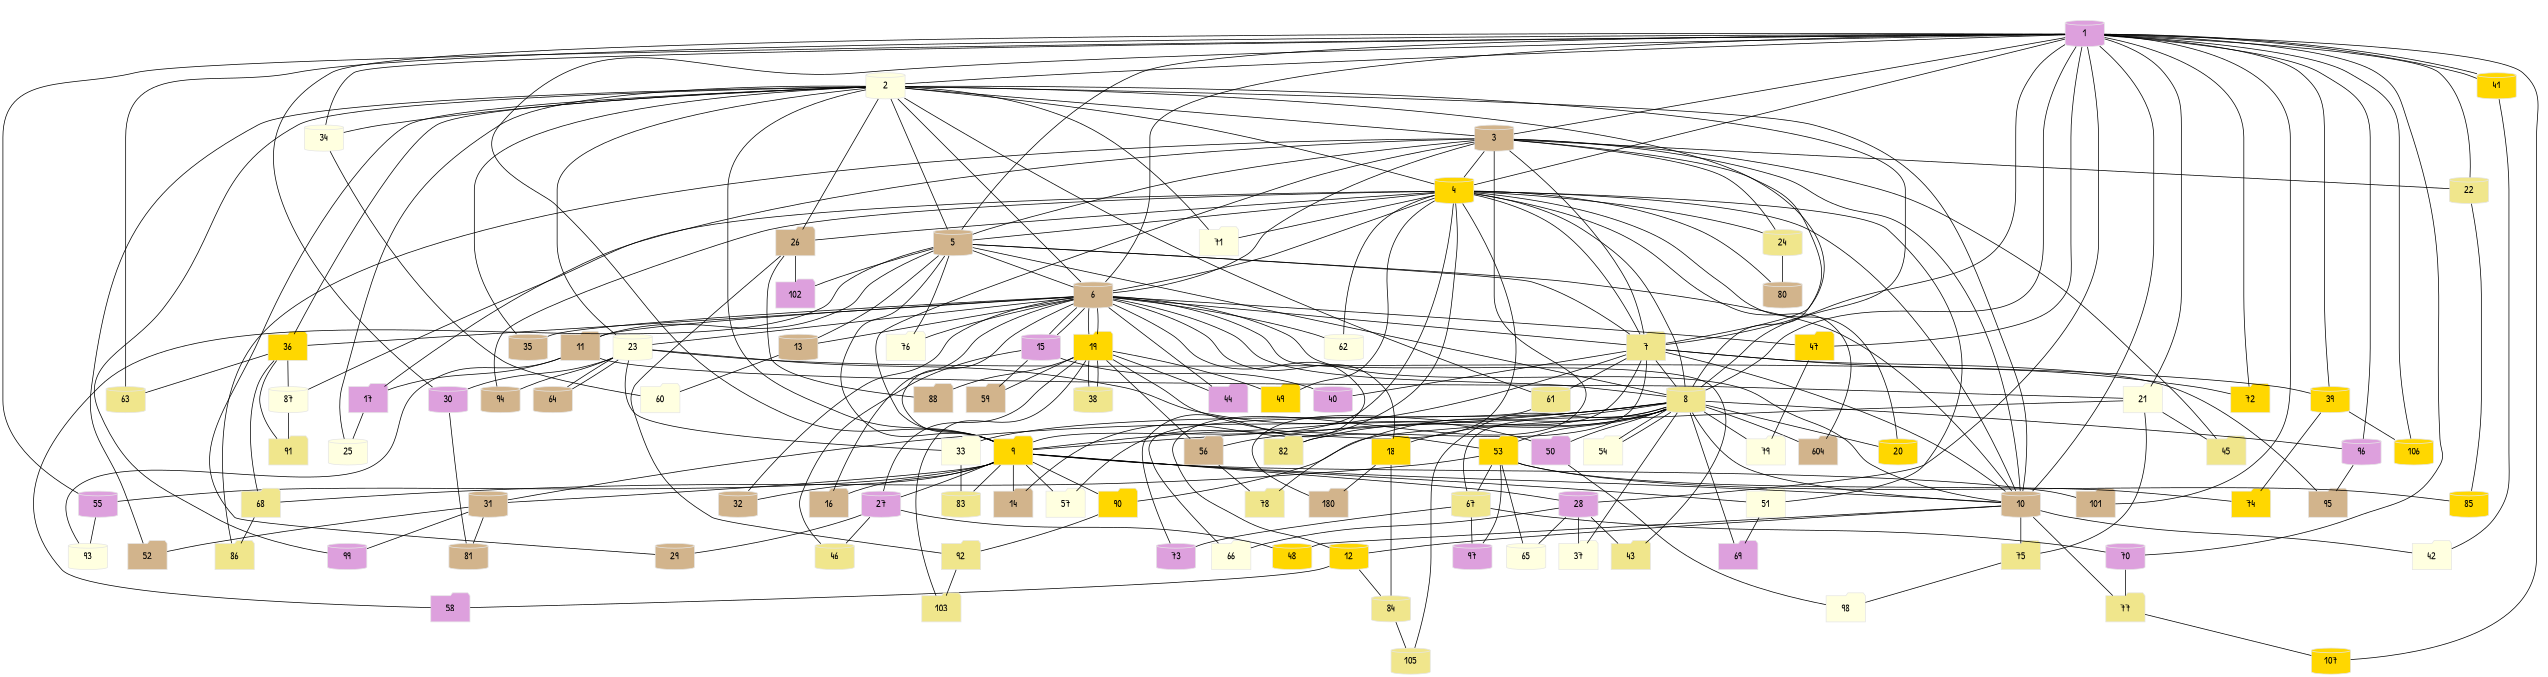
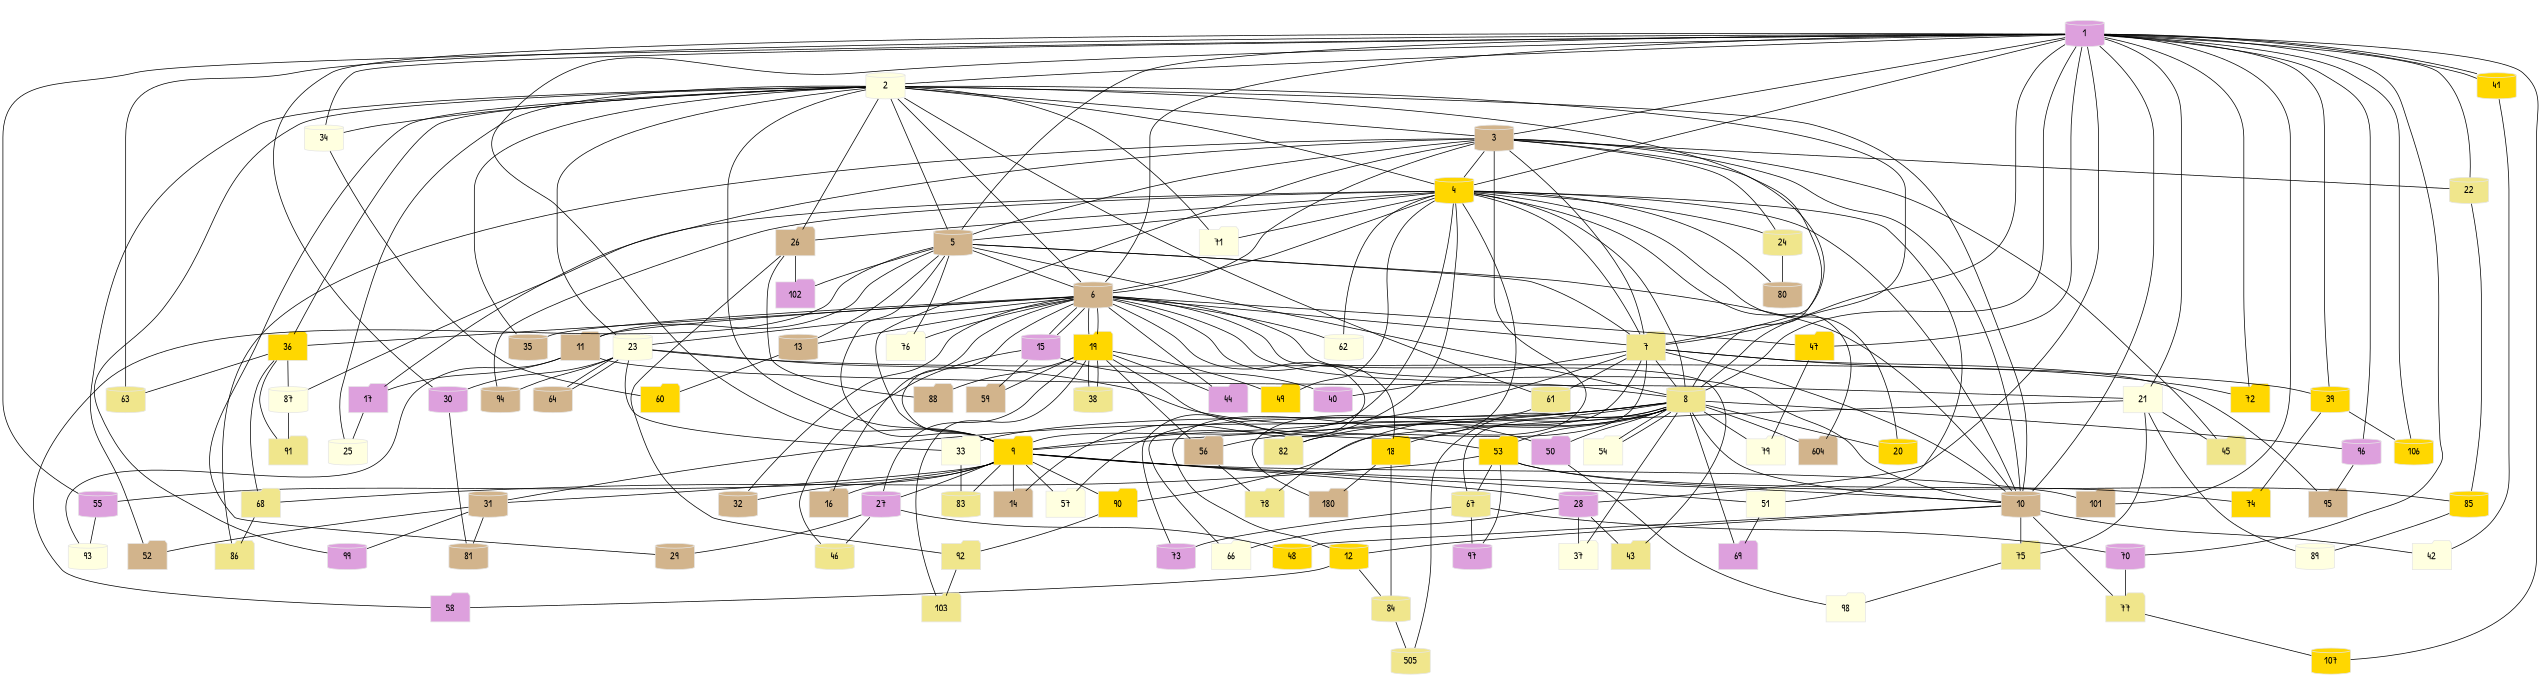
(660, 400) -> (660, 400)
(1526, 557) -> none
none -> (2315, 557)
(1411, 661) -> (1411, 661)
